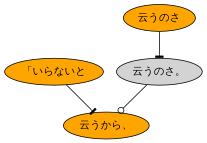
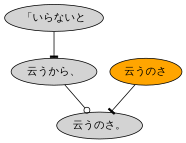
(54, 72) -> (54, 18)
(135, 97) -> (75, 96)
(106, 126) -> (54, 72)
